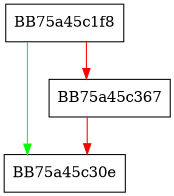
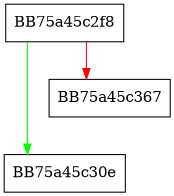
(65, 23) -> (65, 23)
(87, 130) -> none
